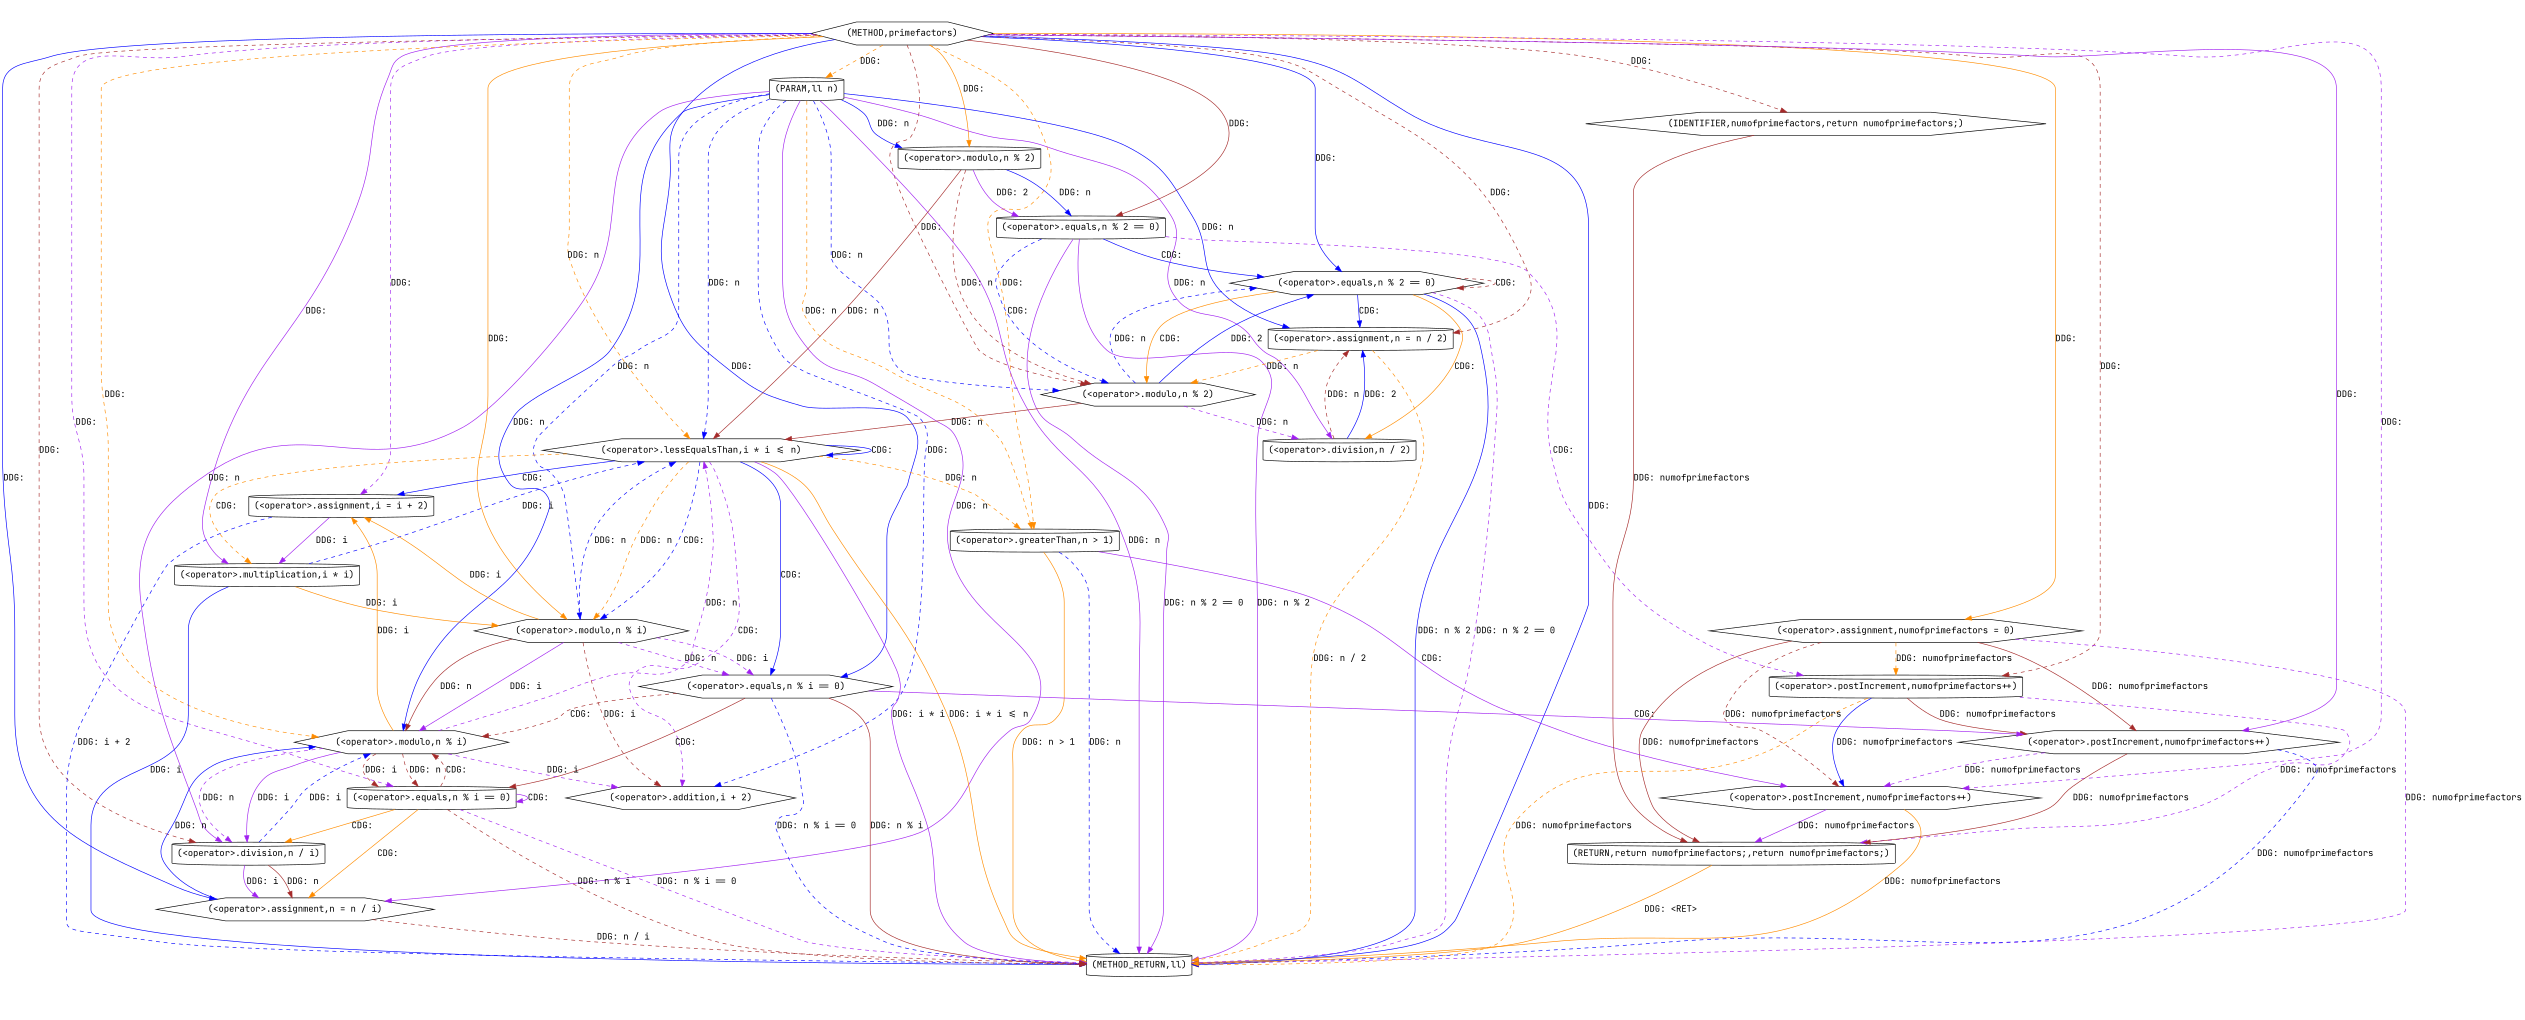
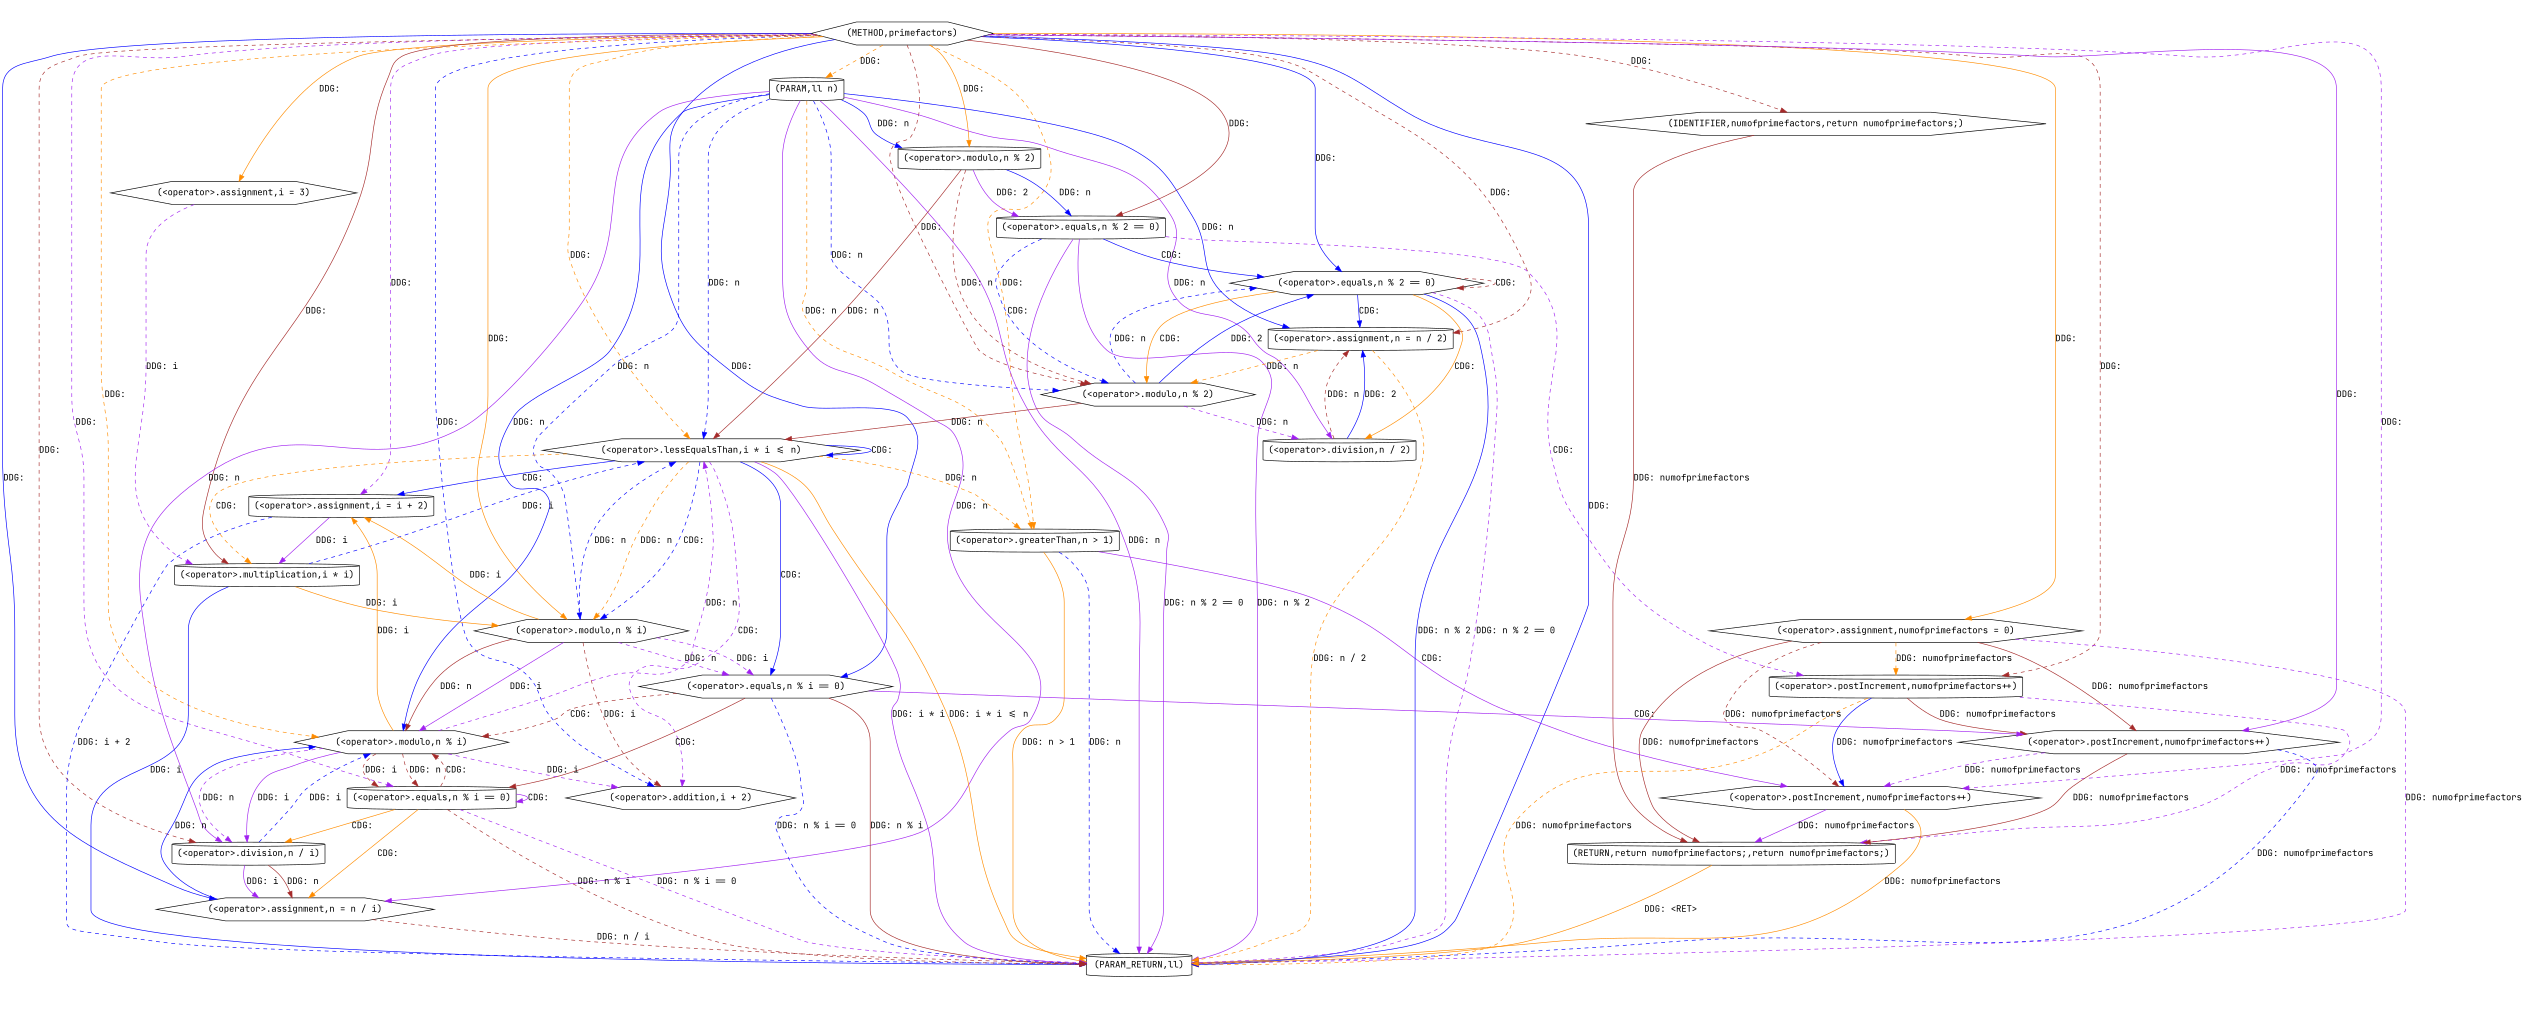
(374, 123) -> (374, 123)
none -> (234, 193)
(583, 255) -> (583, 255)
(926, 448) -> (435, 288)
(1139, 965) -> (1139, 965)
